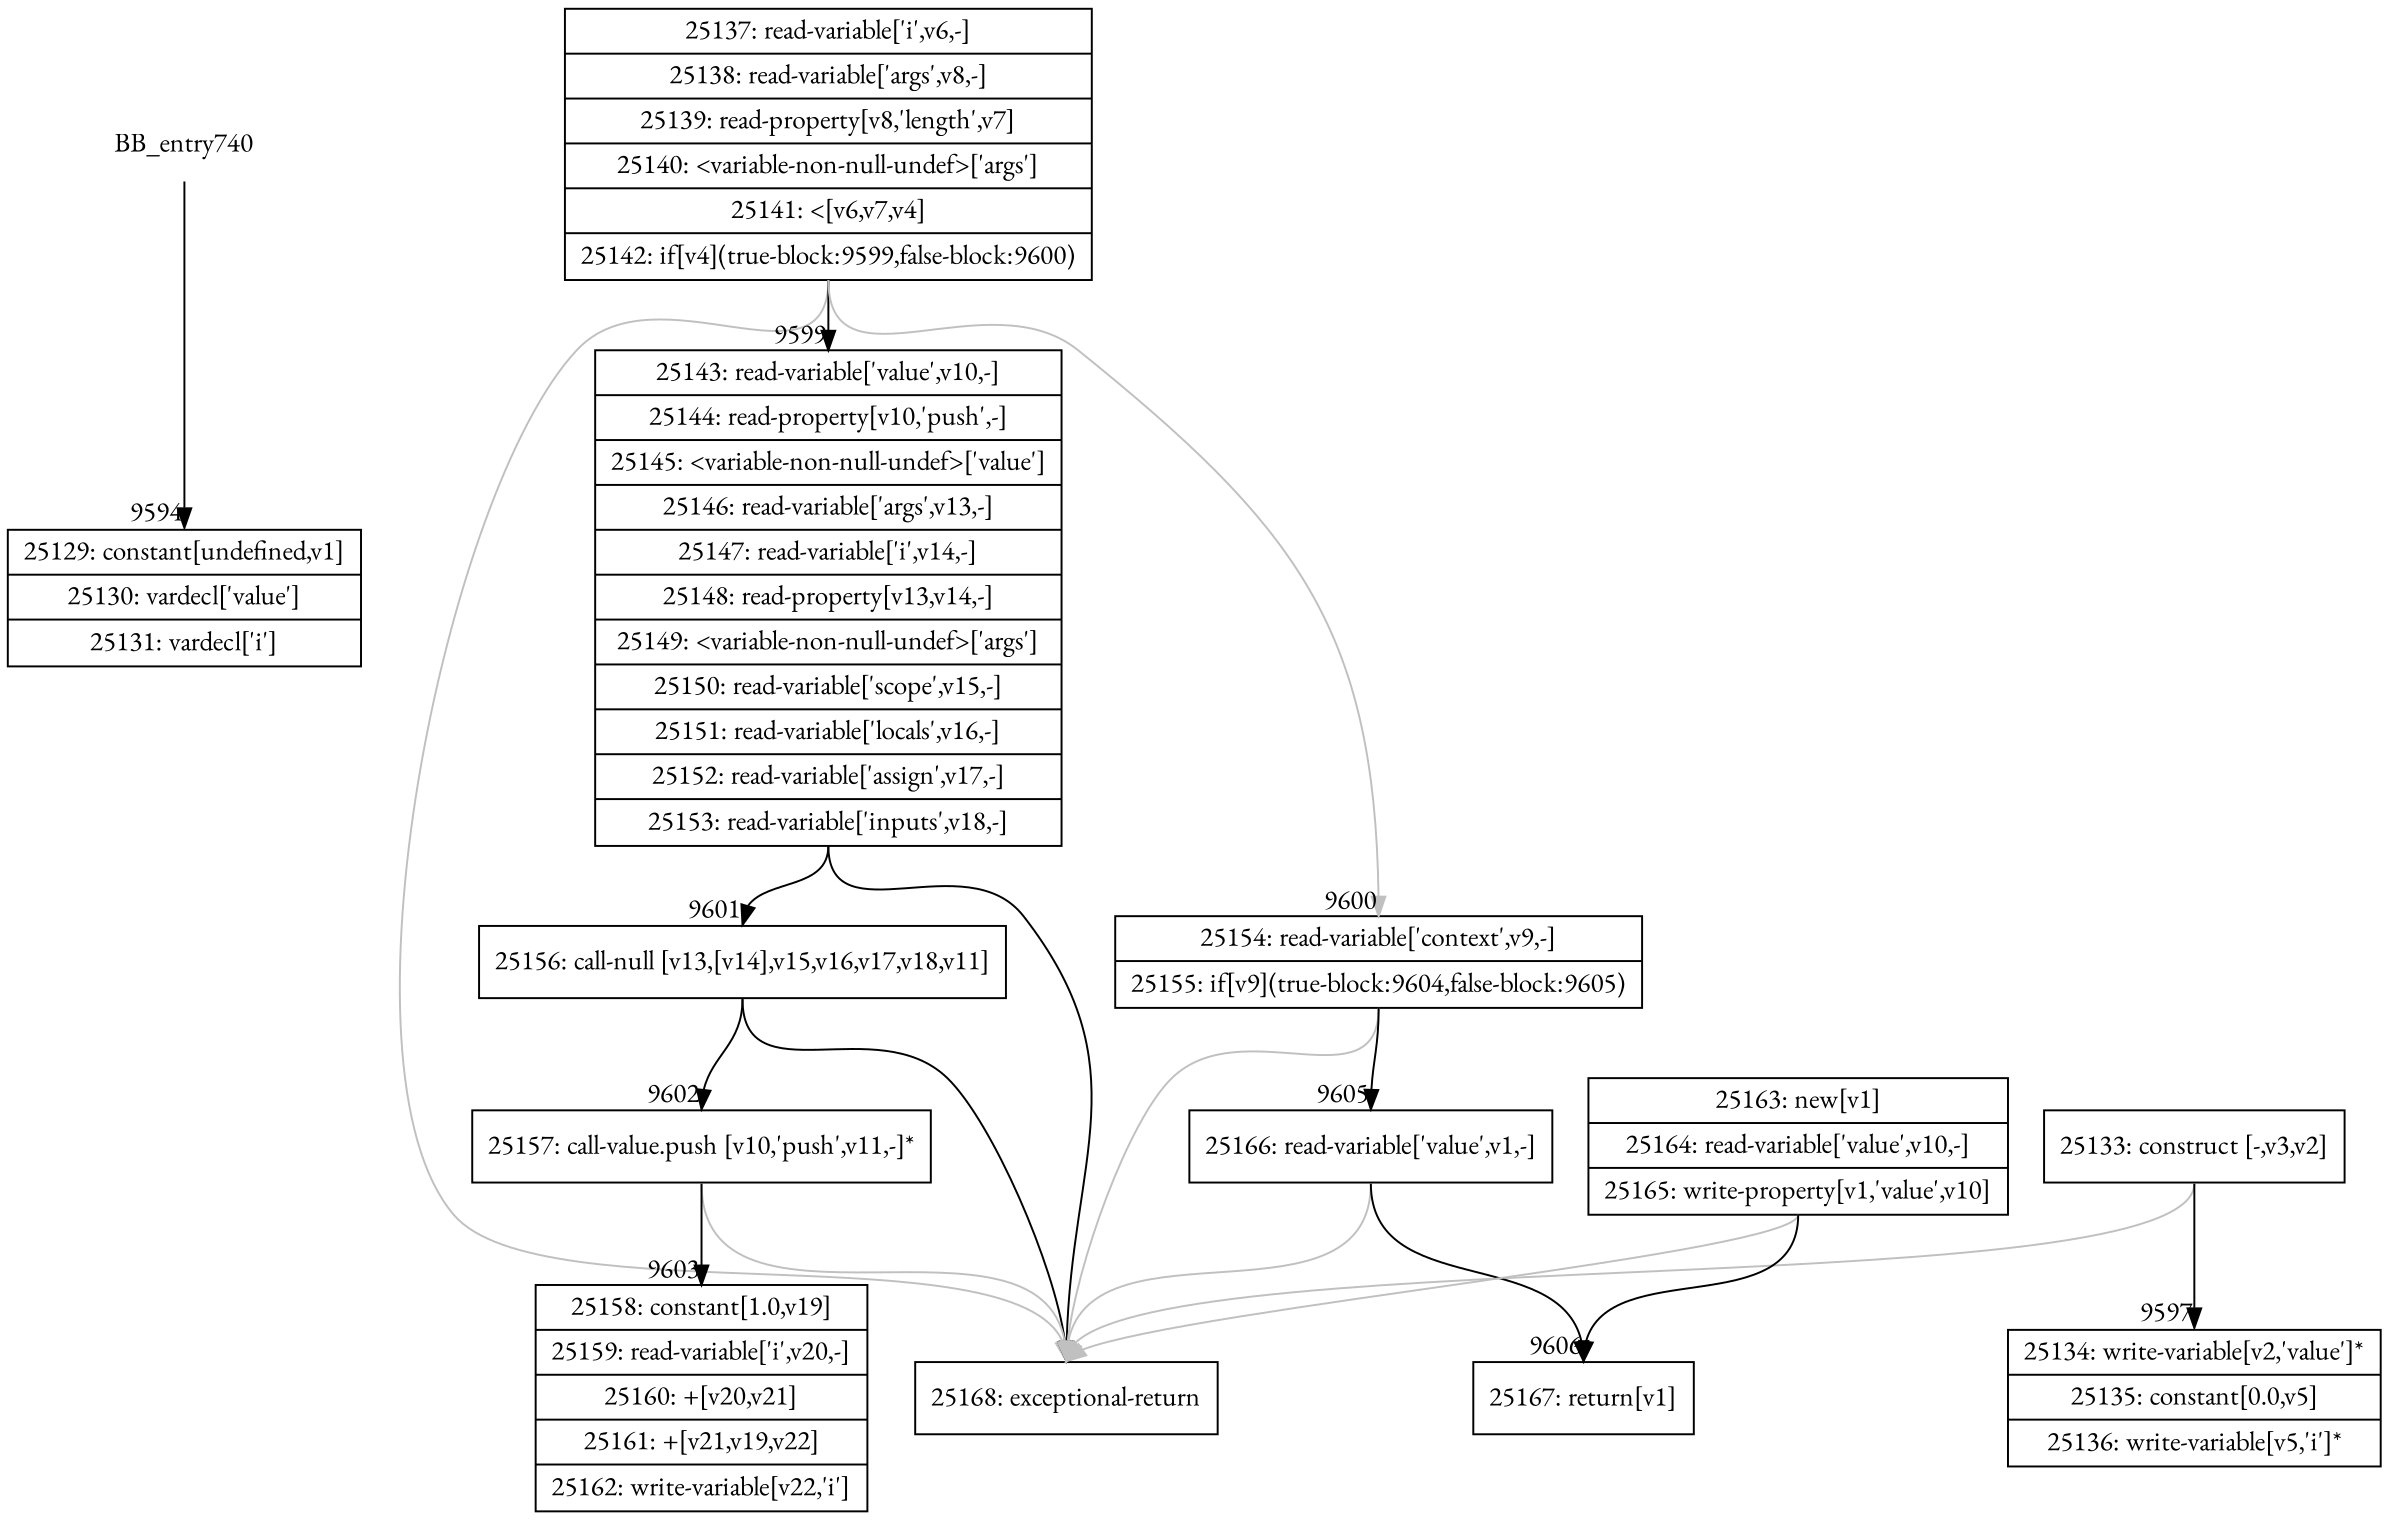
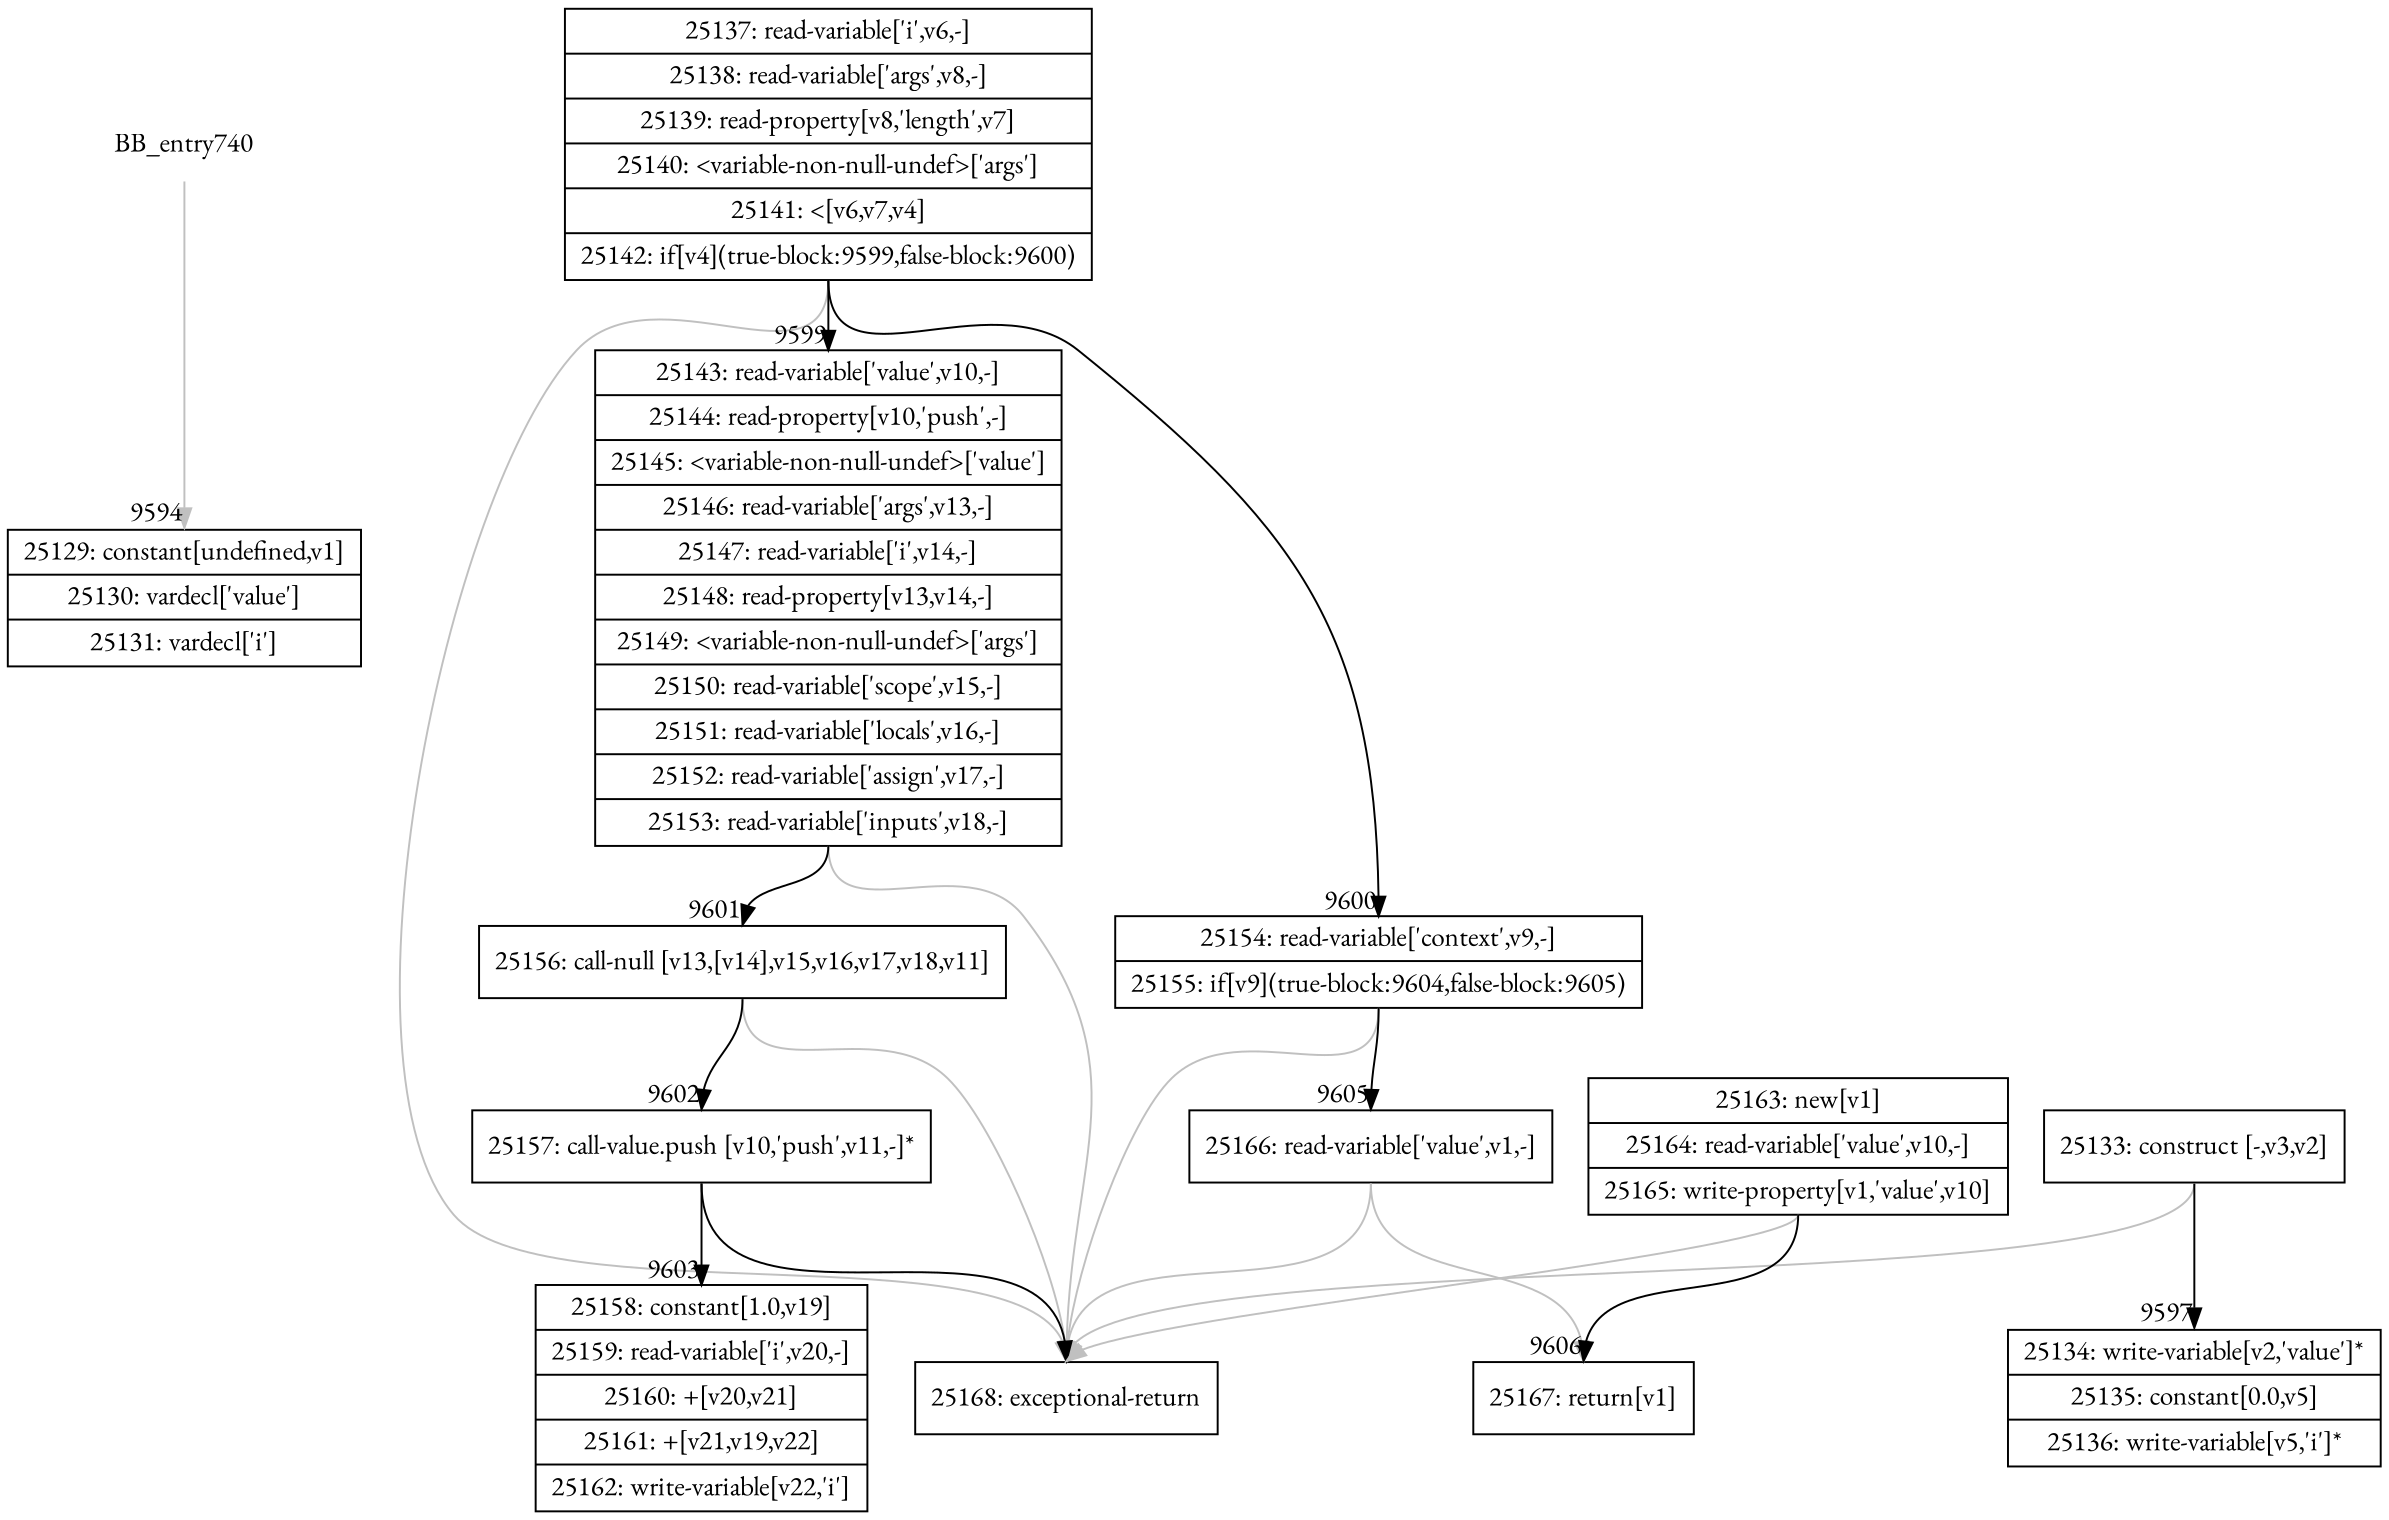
(184, 345) -> (184, 345)
(1215, 470) -> (1215, 470)
(1076, 1008) -> (1076, 1008)
(963, 1097) -> (963, 1097)
(1461, 1268) -> (1461, 1268)
(918, 1273) -> (918, 1273)
